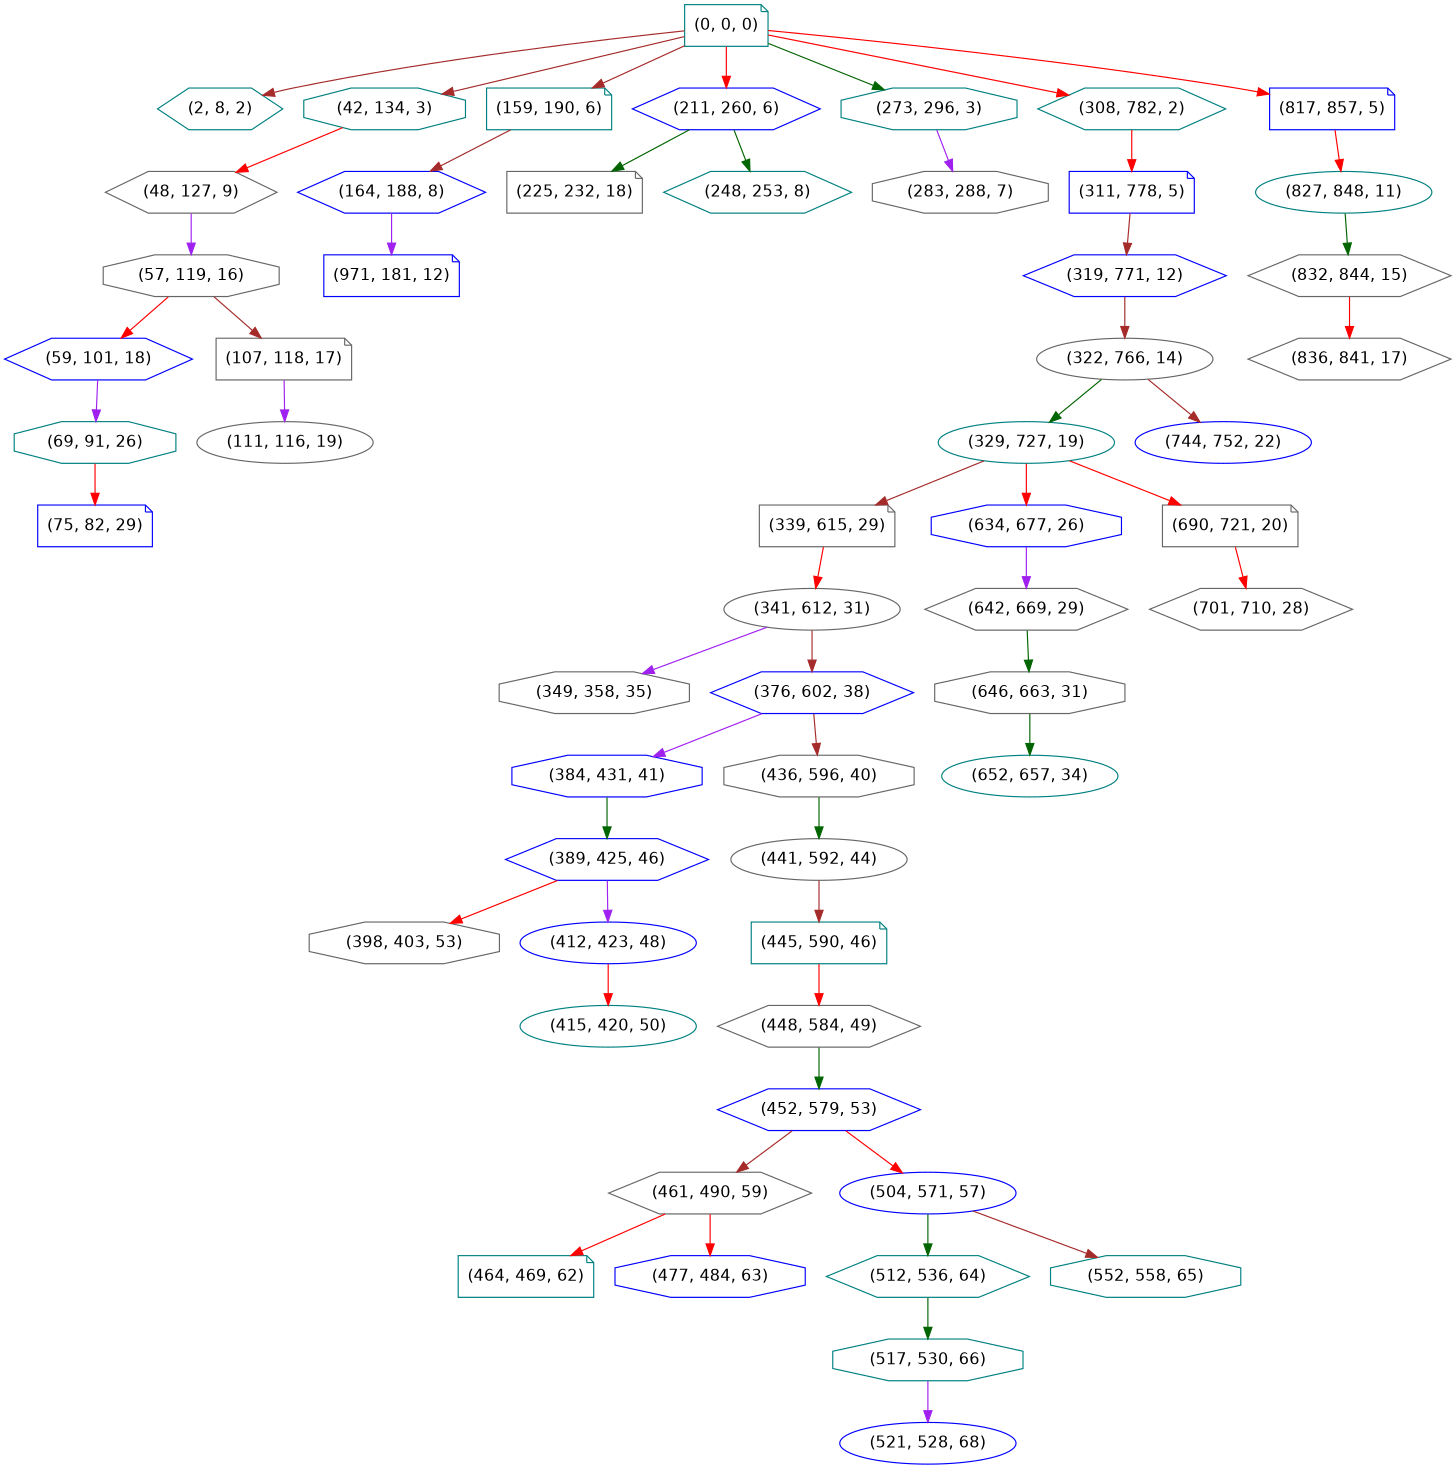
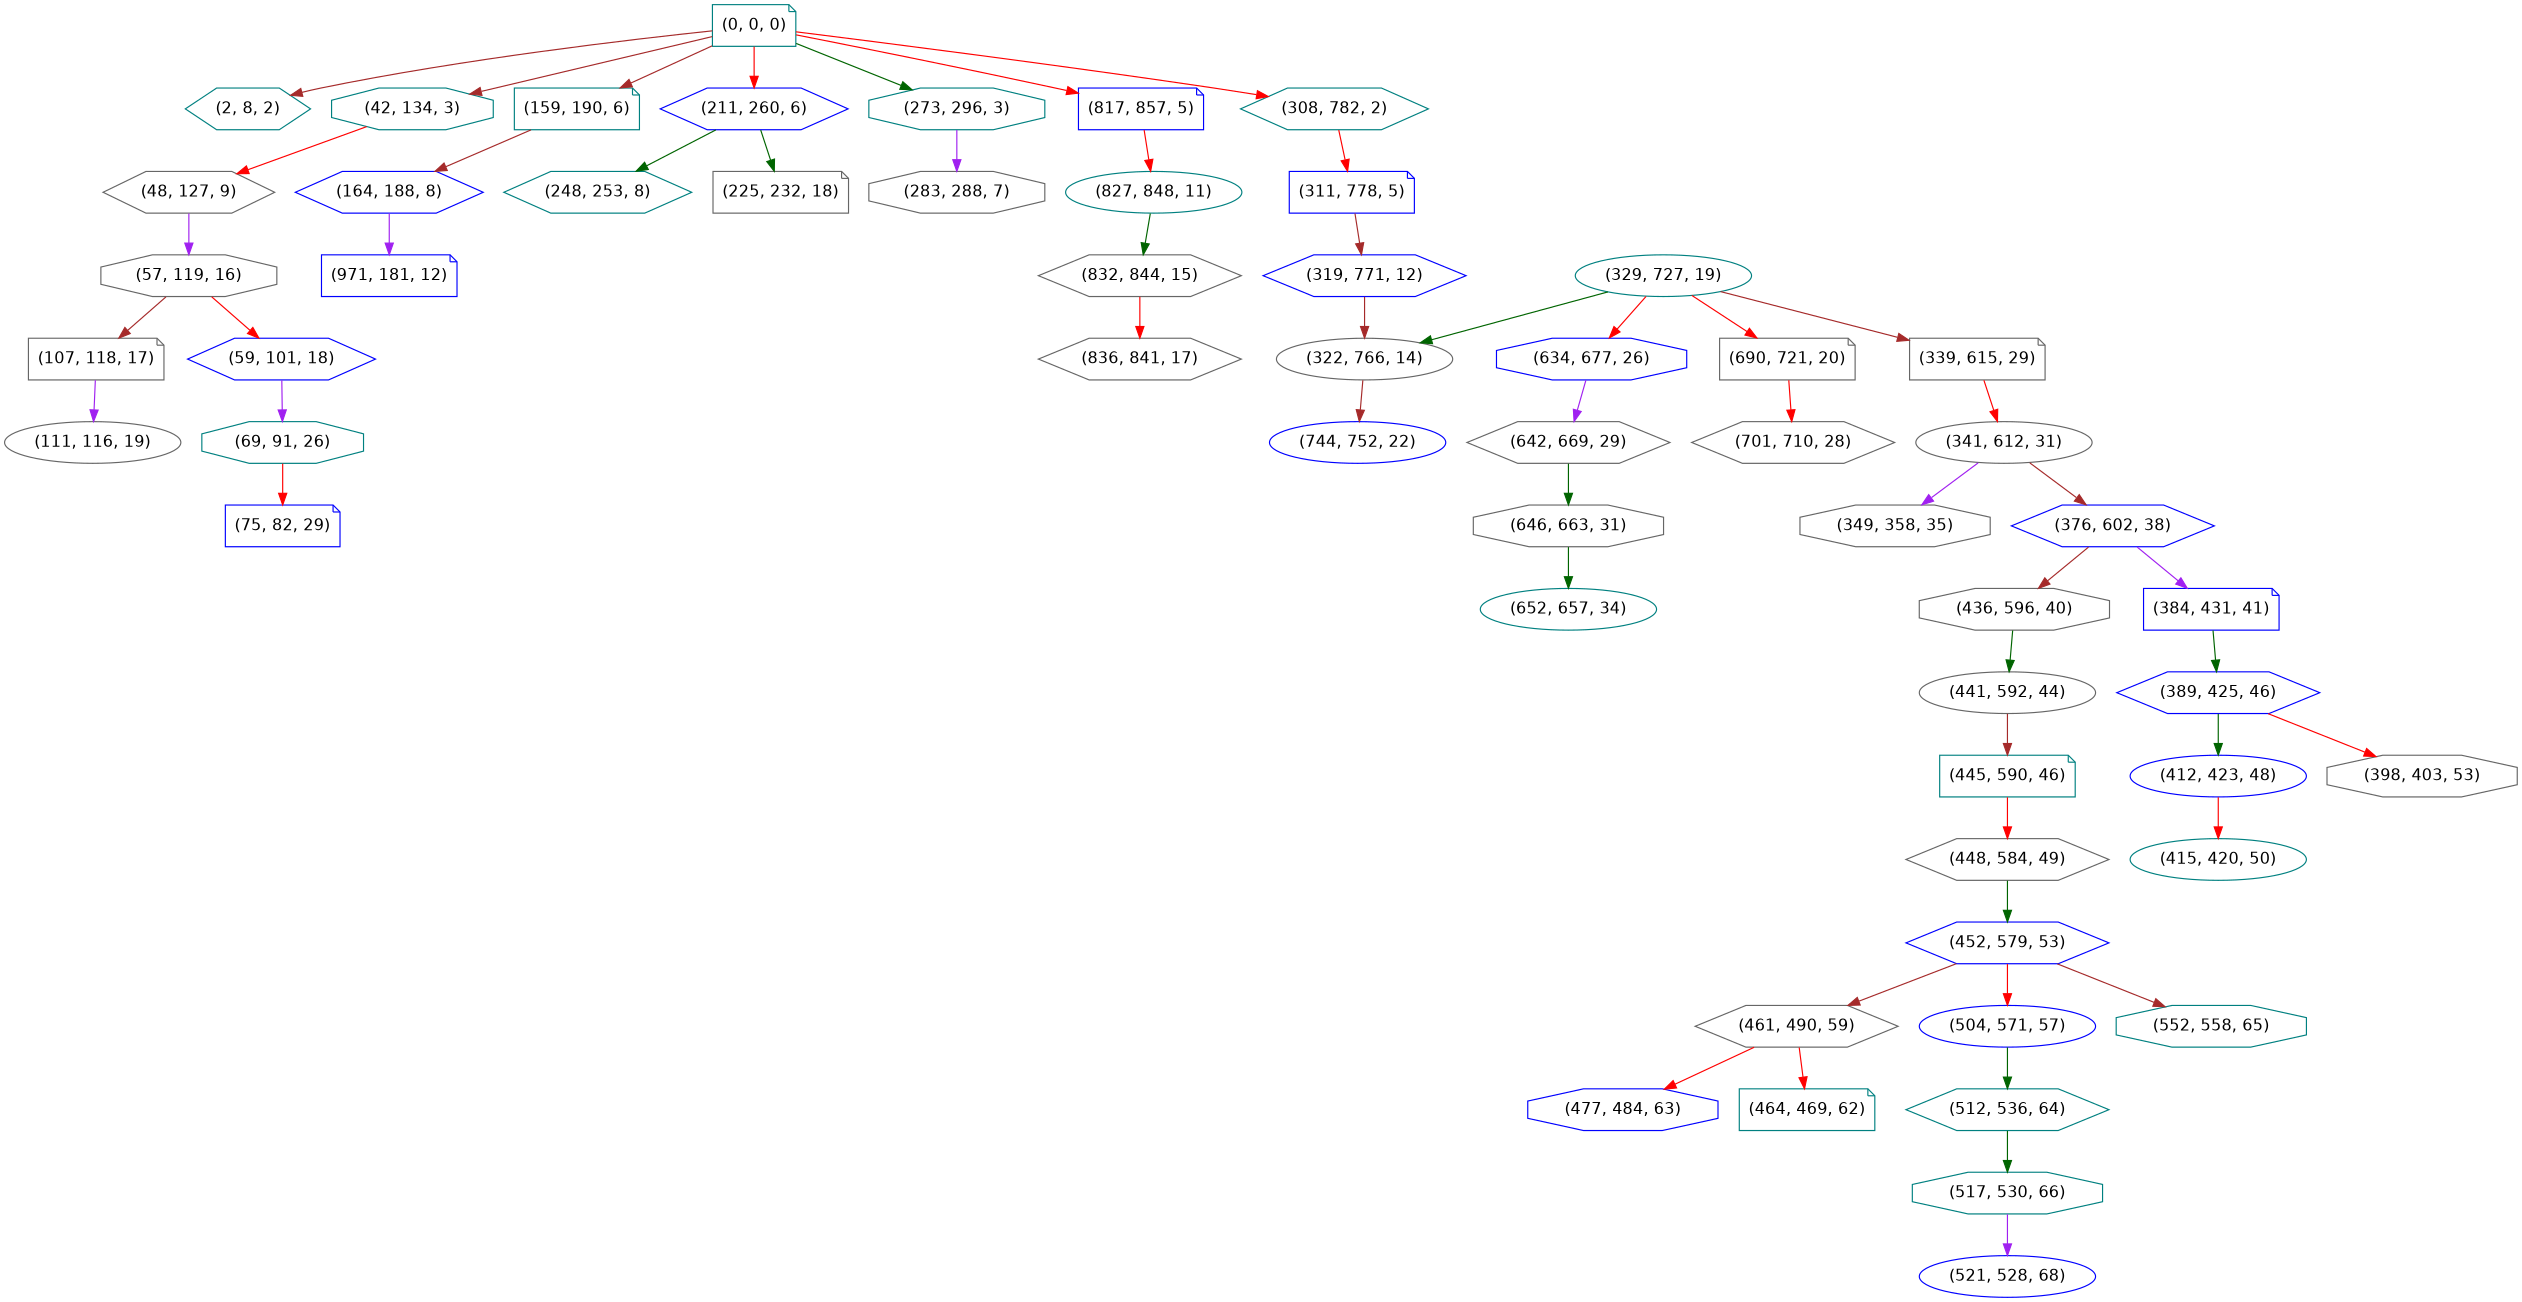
(1080, 397) -> (1520, 316)
(607, 776) -> (2211, 609)
(608, 896) -> (2218, 729)
(1030, 1232) -> (2106, 983)
